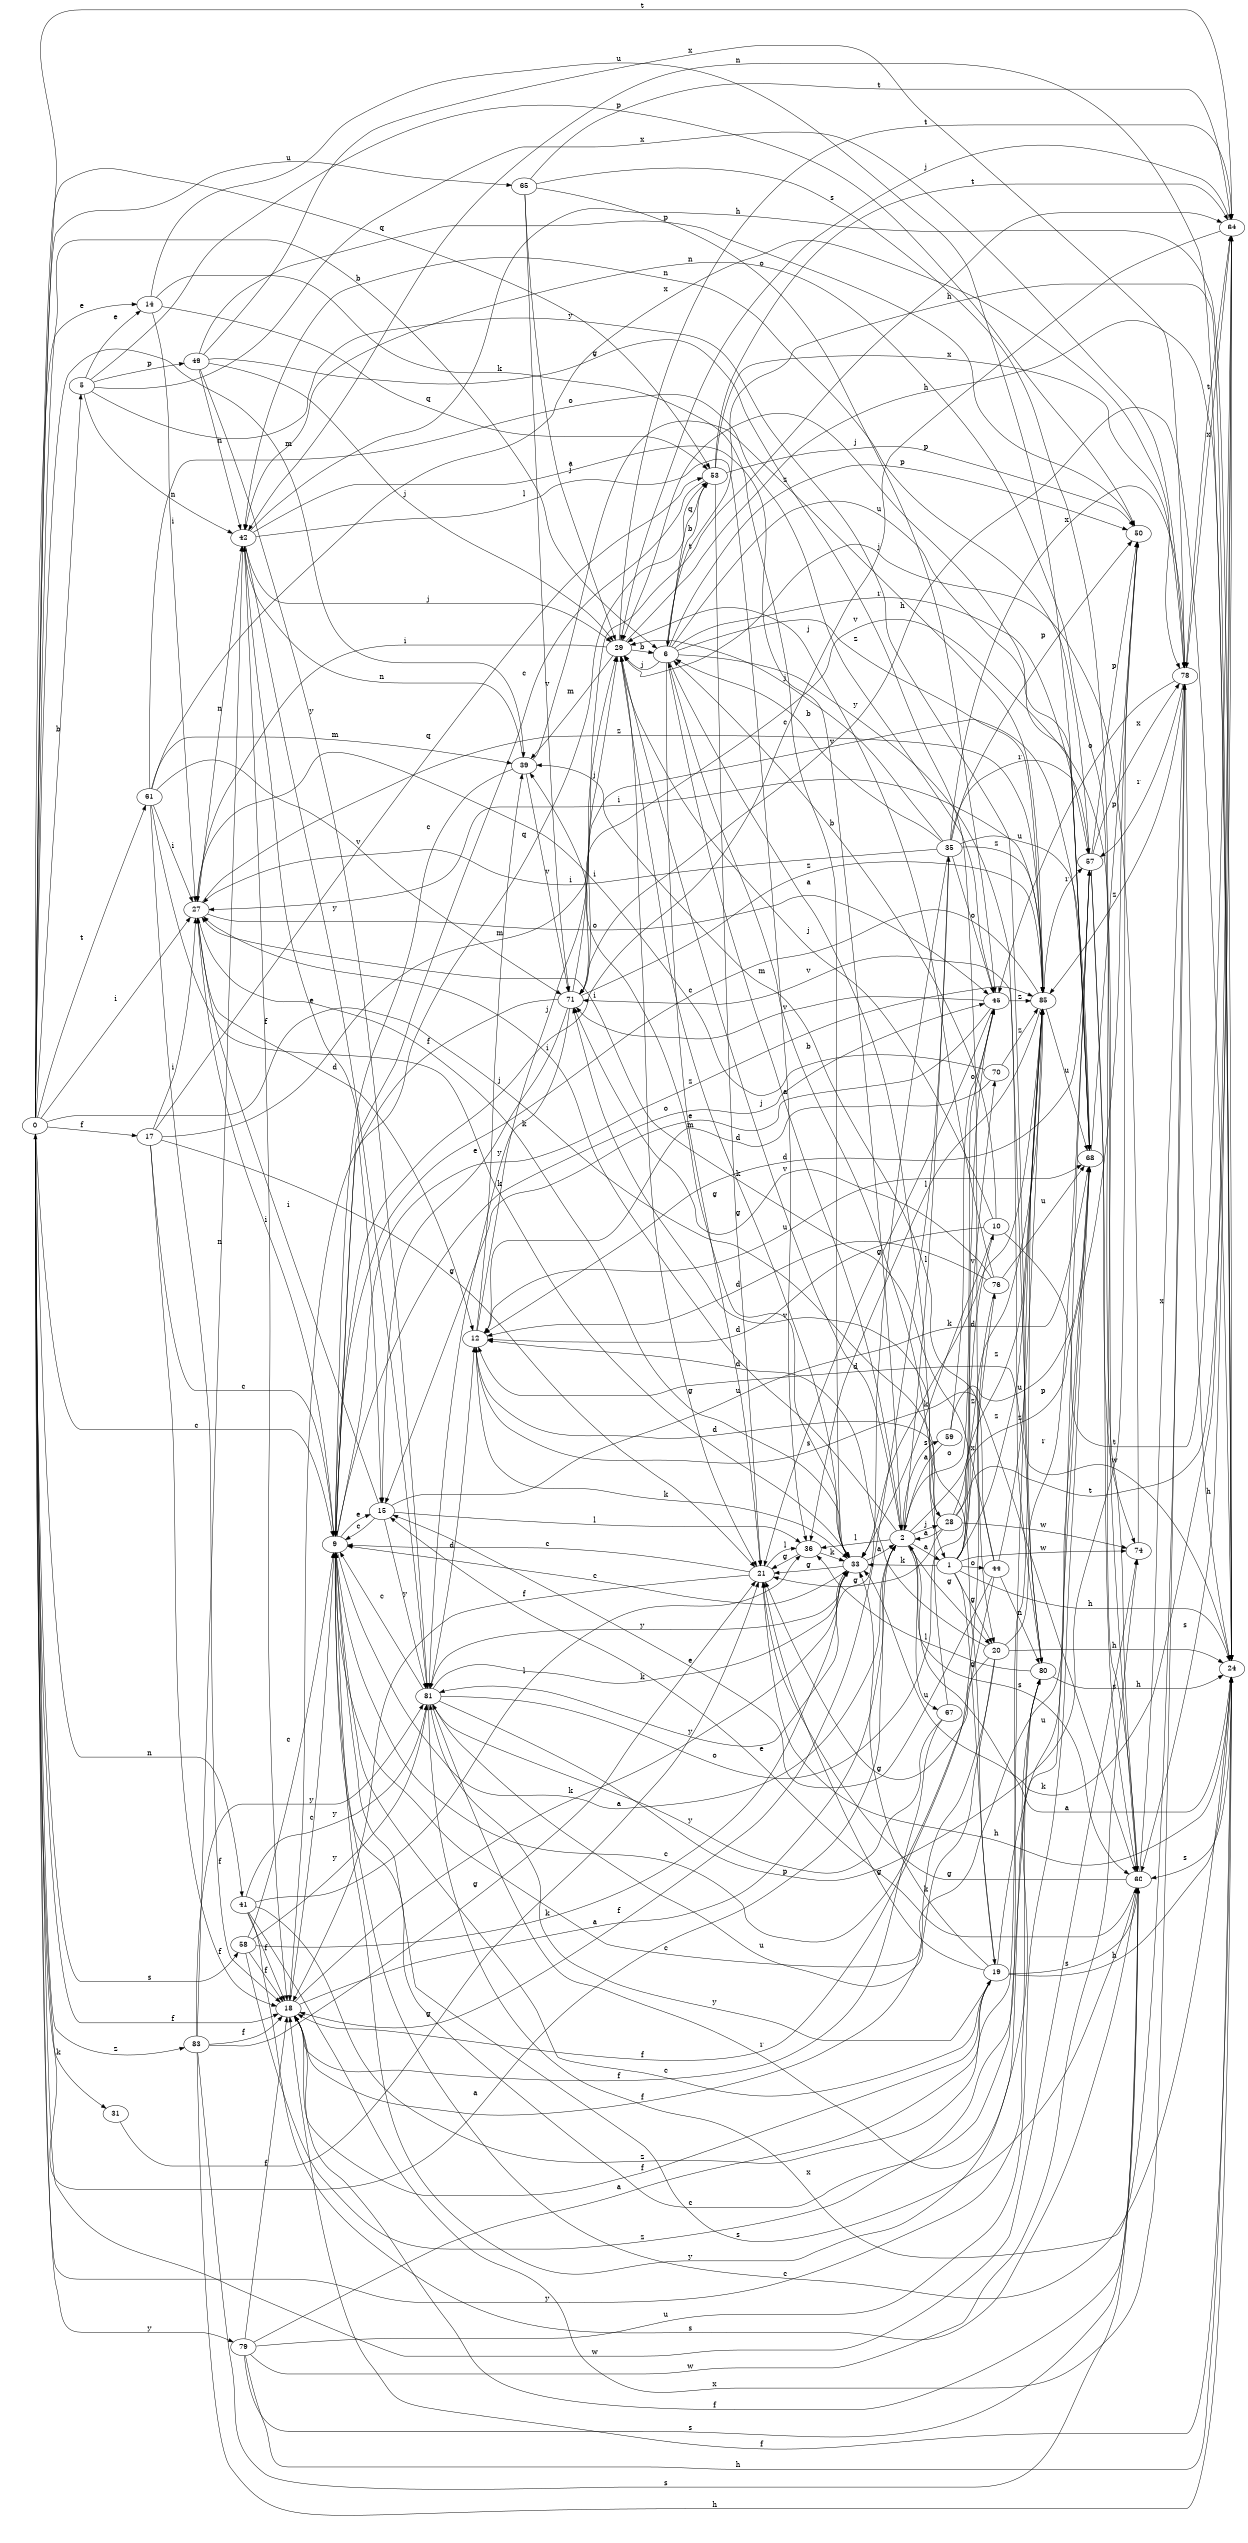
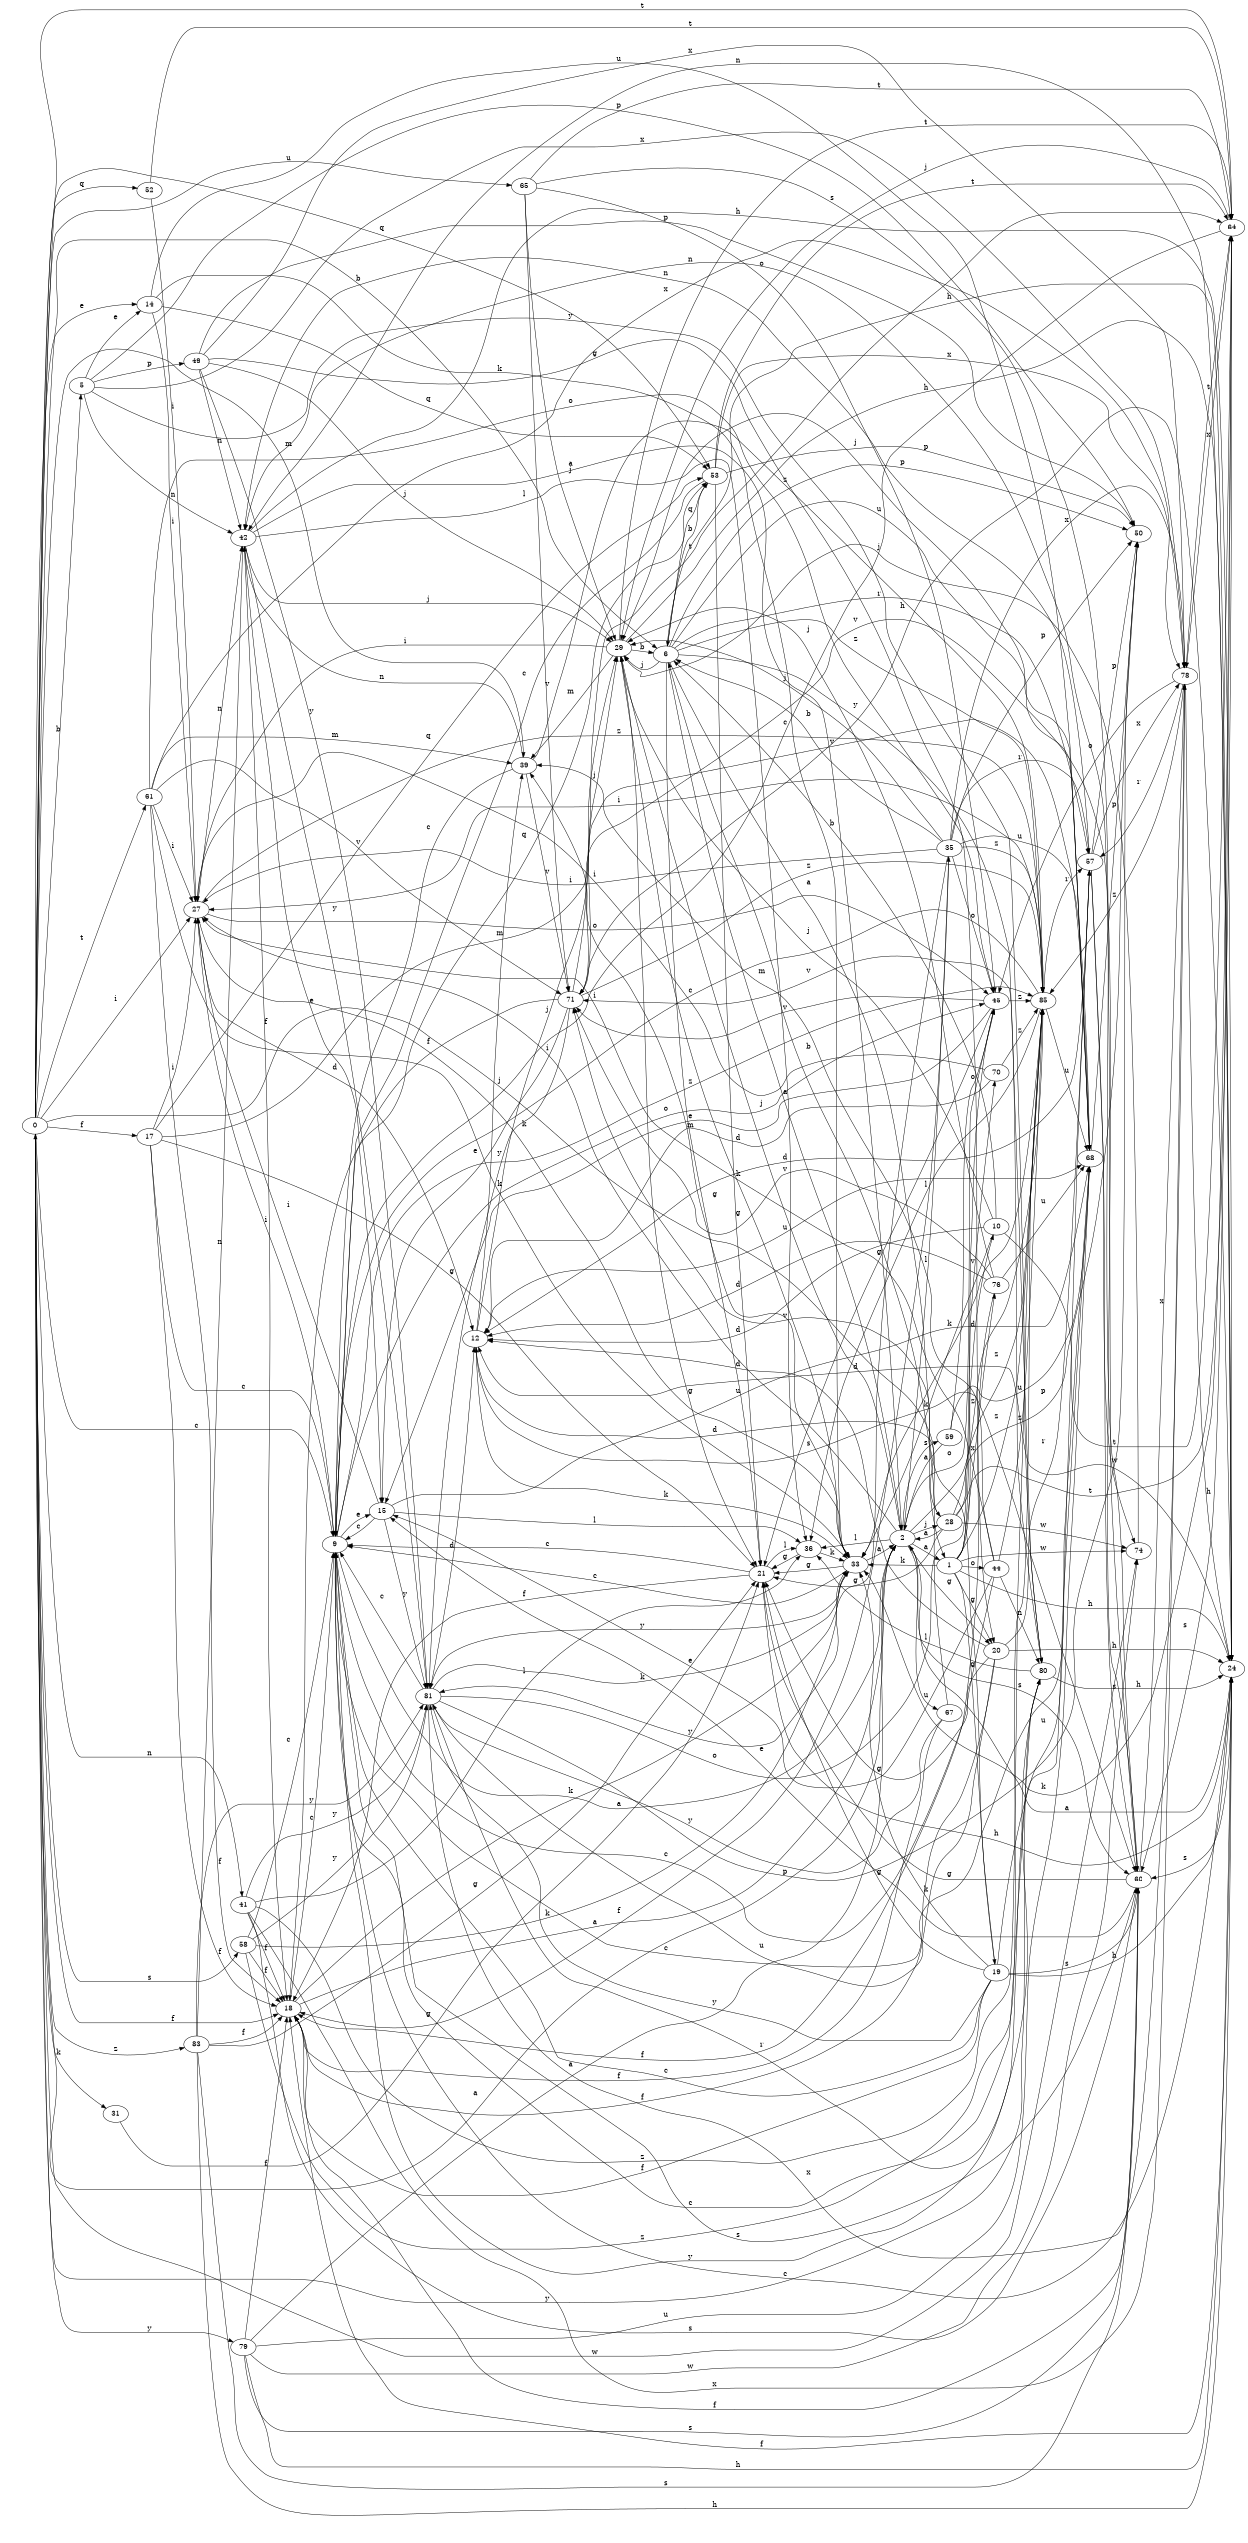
none -> (150, 191)
(651, 2185) -> (700, 2020)
